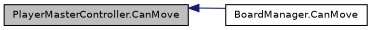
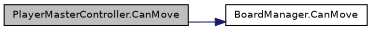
(212, 8) -> (202, 22)
